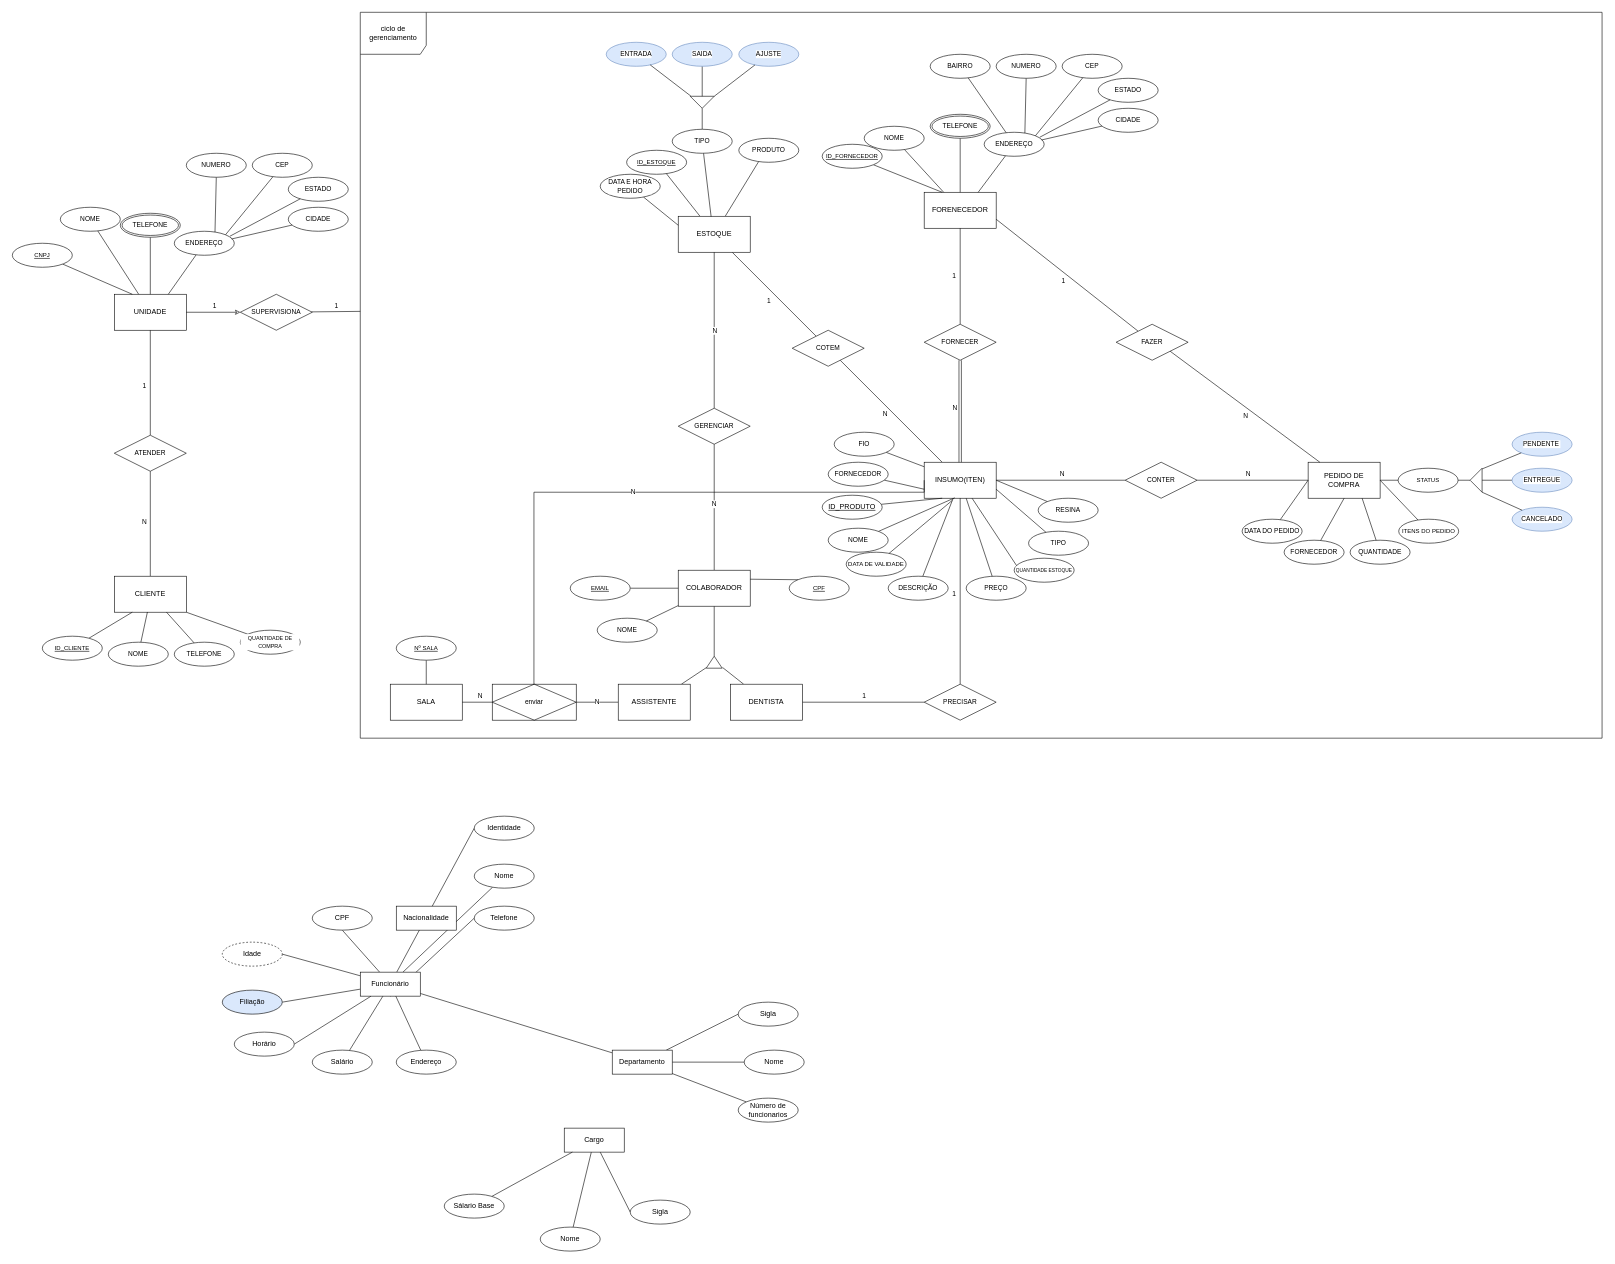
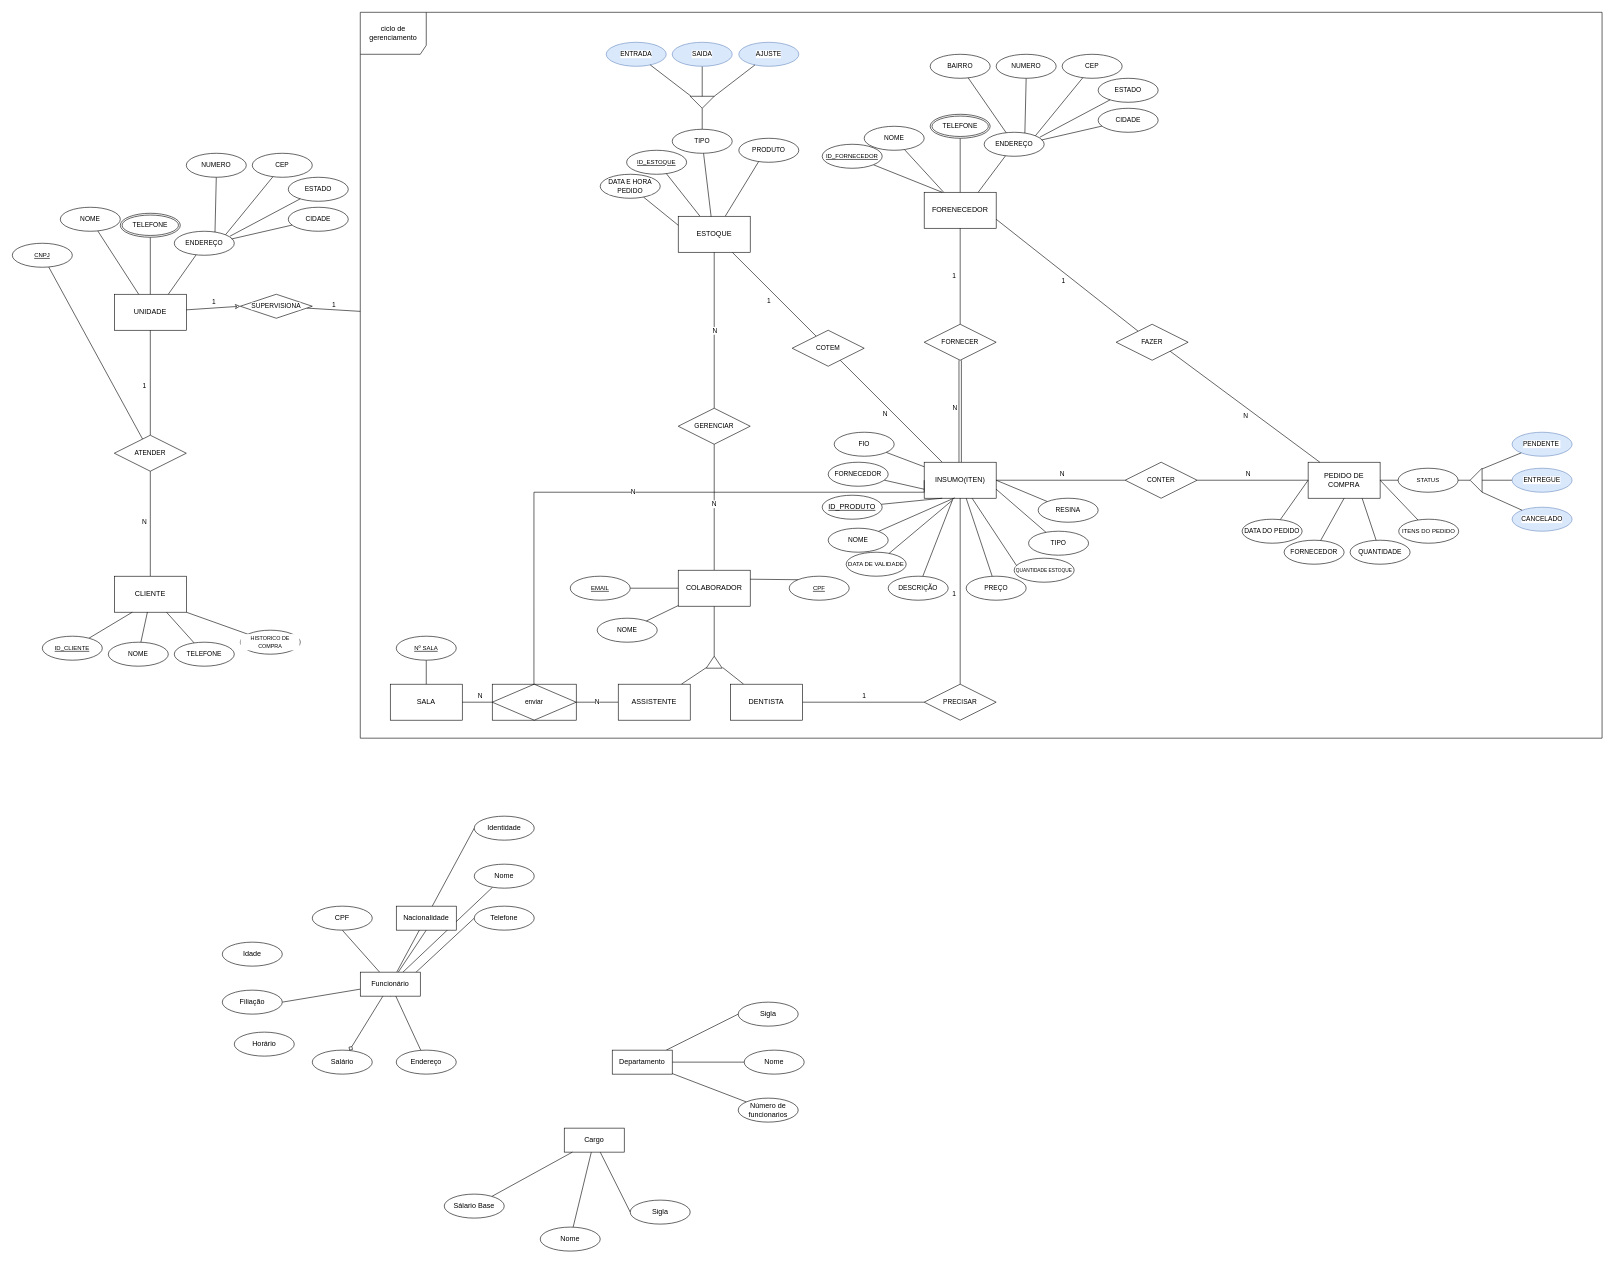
(97, 279) -> (96, 353)
(276, 312) -> (276, 306)
(270, 642) -> (270, 642)
(252, 954) -> (252, 954)
(321, 965) -> none
(252, 1002) -> (252, 1002)
(333, 1020) -> none
(516, 1023) -> (412, 951)
(352, 1047) -> (353, 1045)
